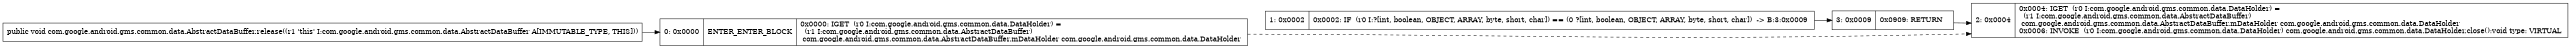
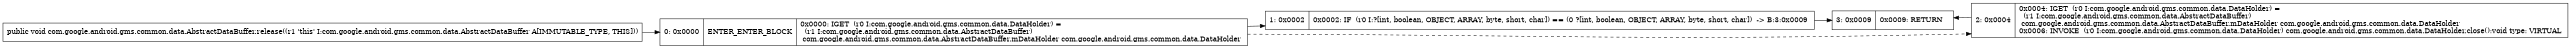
(1915, 20) -> (1915, 20)
(1960, 23) -> (1965, 18)
none -> (1254, 26)
